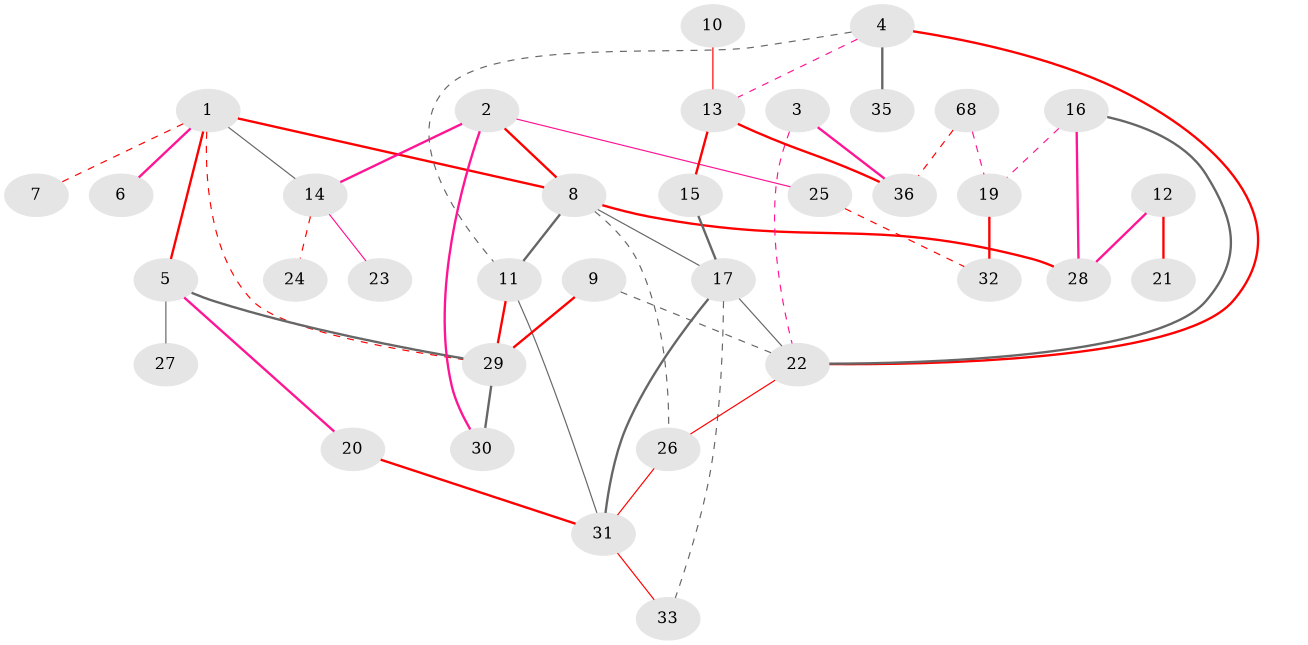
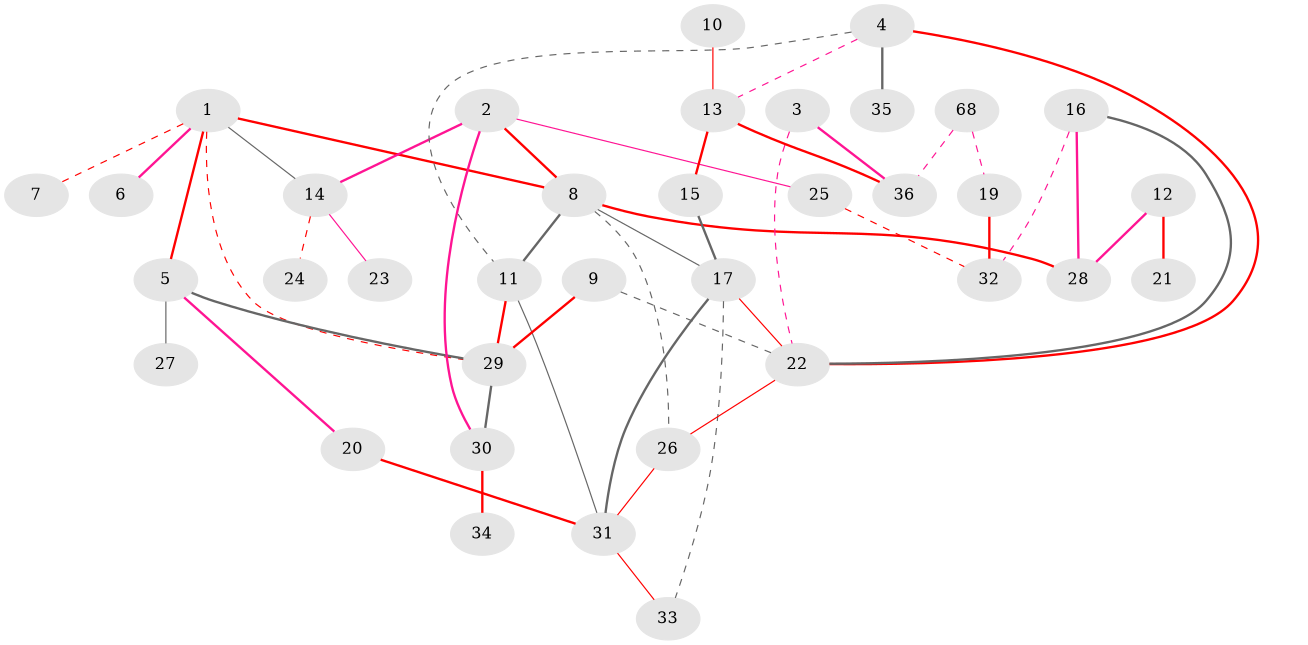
(936, 153) -> (936, 153)
(1033, 153) -> (1041, 198)
(761, 322) -> (761, 322)
none -> (482, 534)
